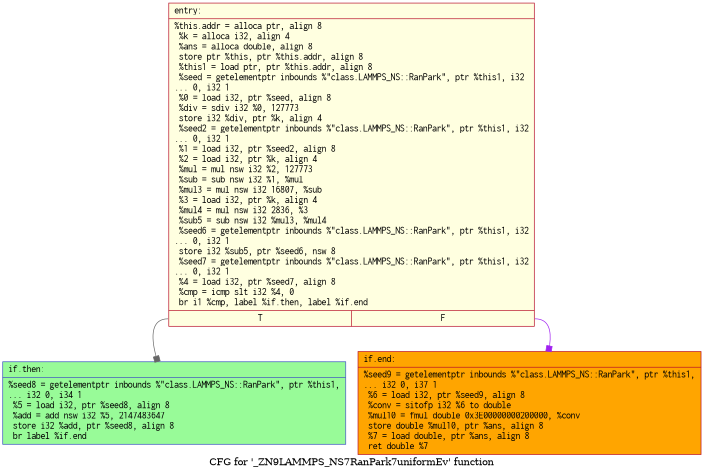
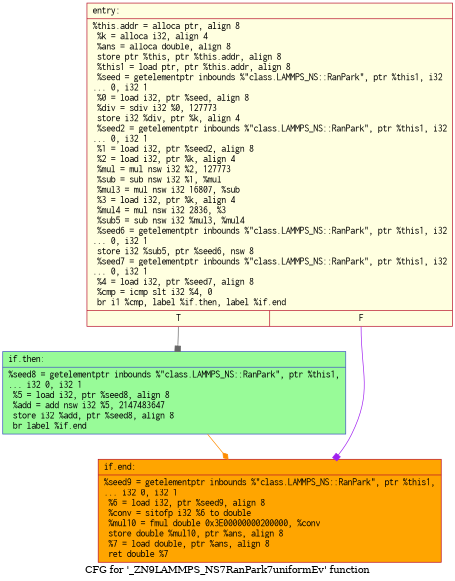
(401, 385) -> (141, 493)
(45, 395) -> (45, 385)
none -> (215, 444)
